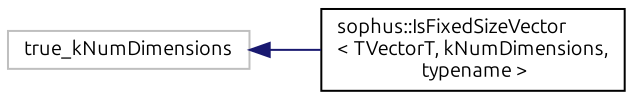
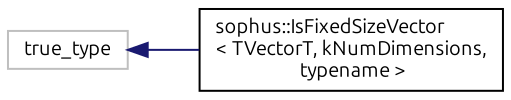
(129, 50) -> (68, 50)
